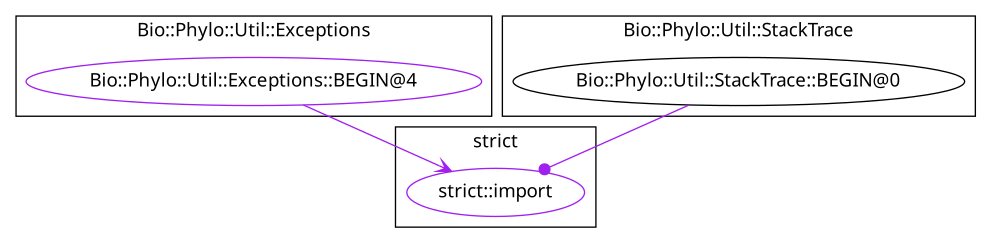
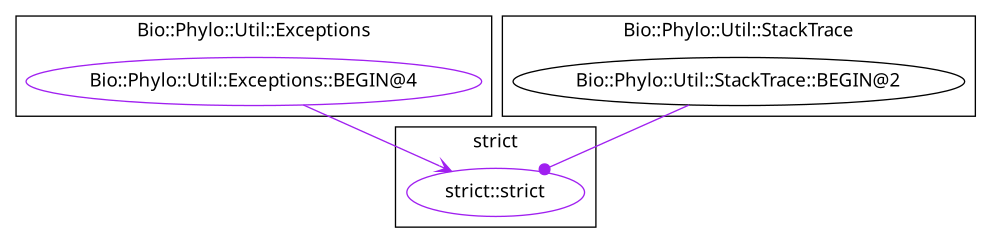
(739, 82) -> (739, 82)
(496, 192) -> (496, 192)
